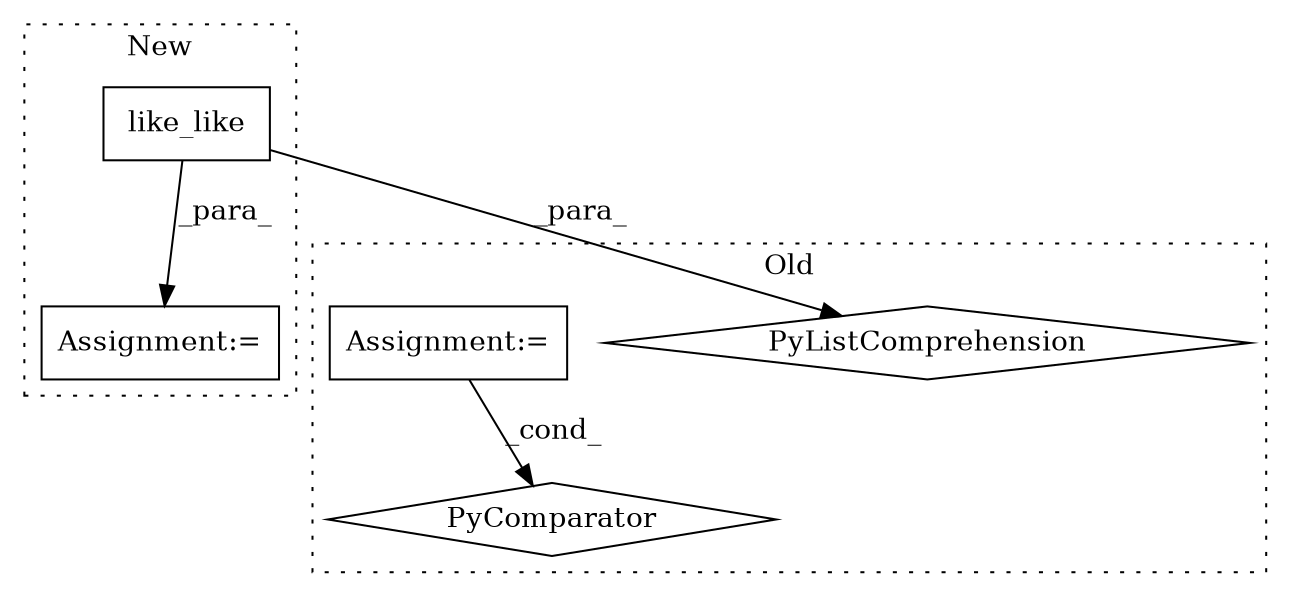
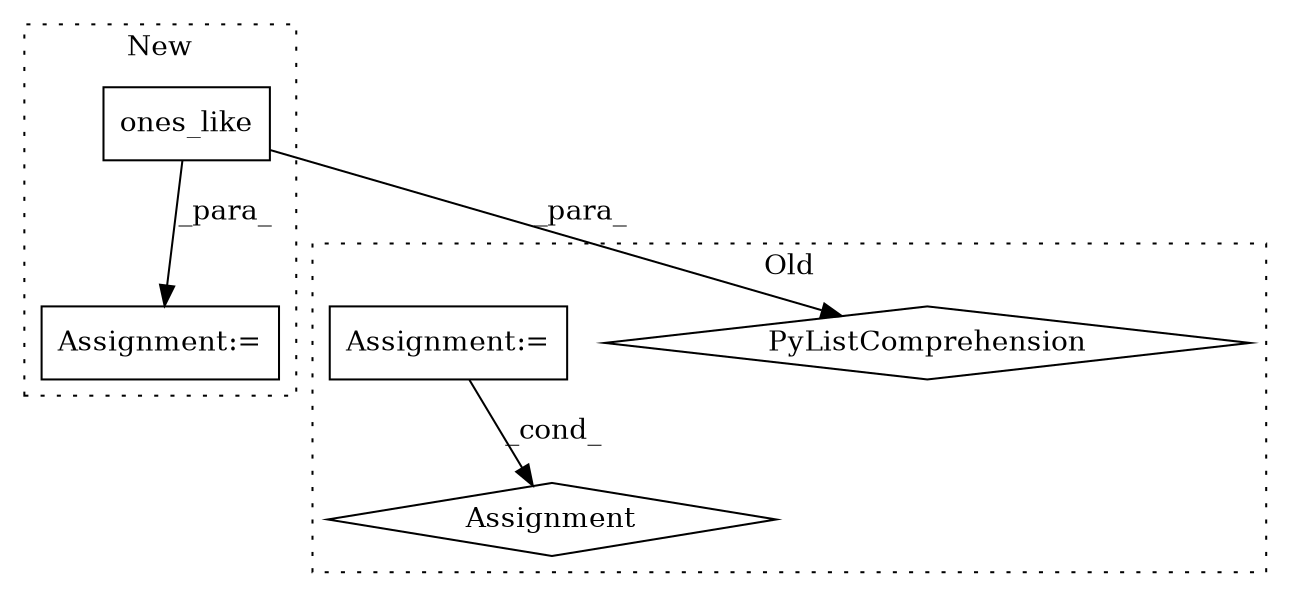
(187, 124) -> (187, 124)
(552, 519) -> (552, 519)
